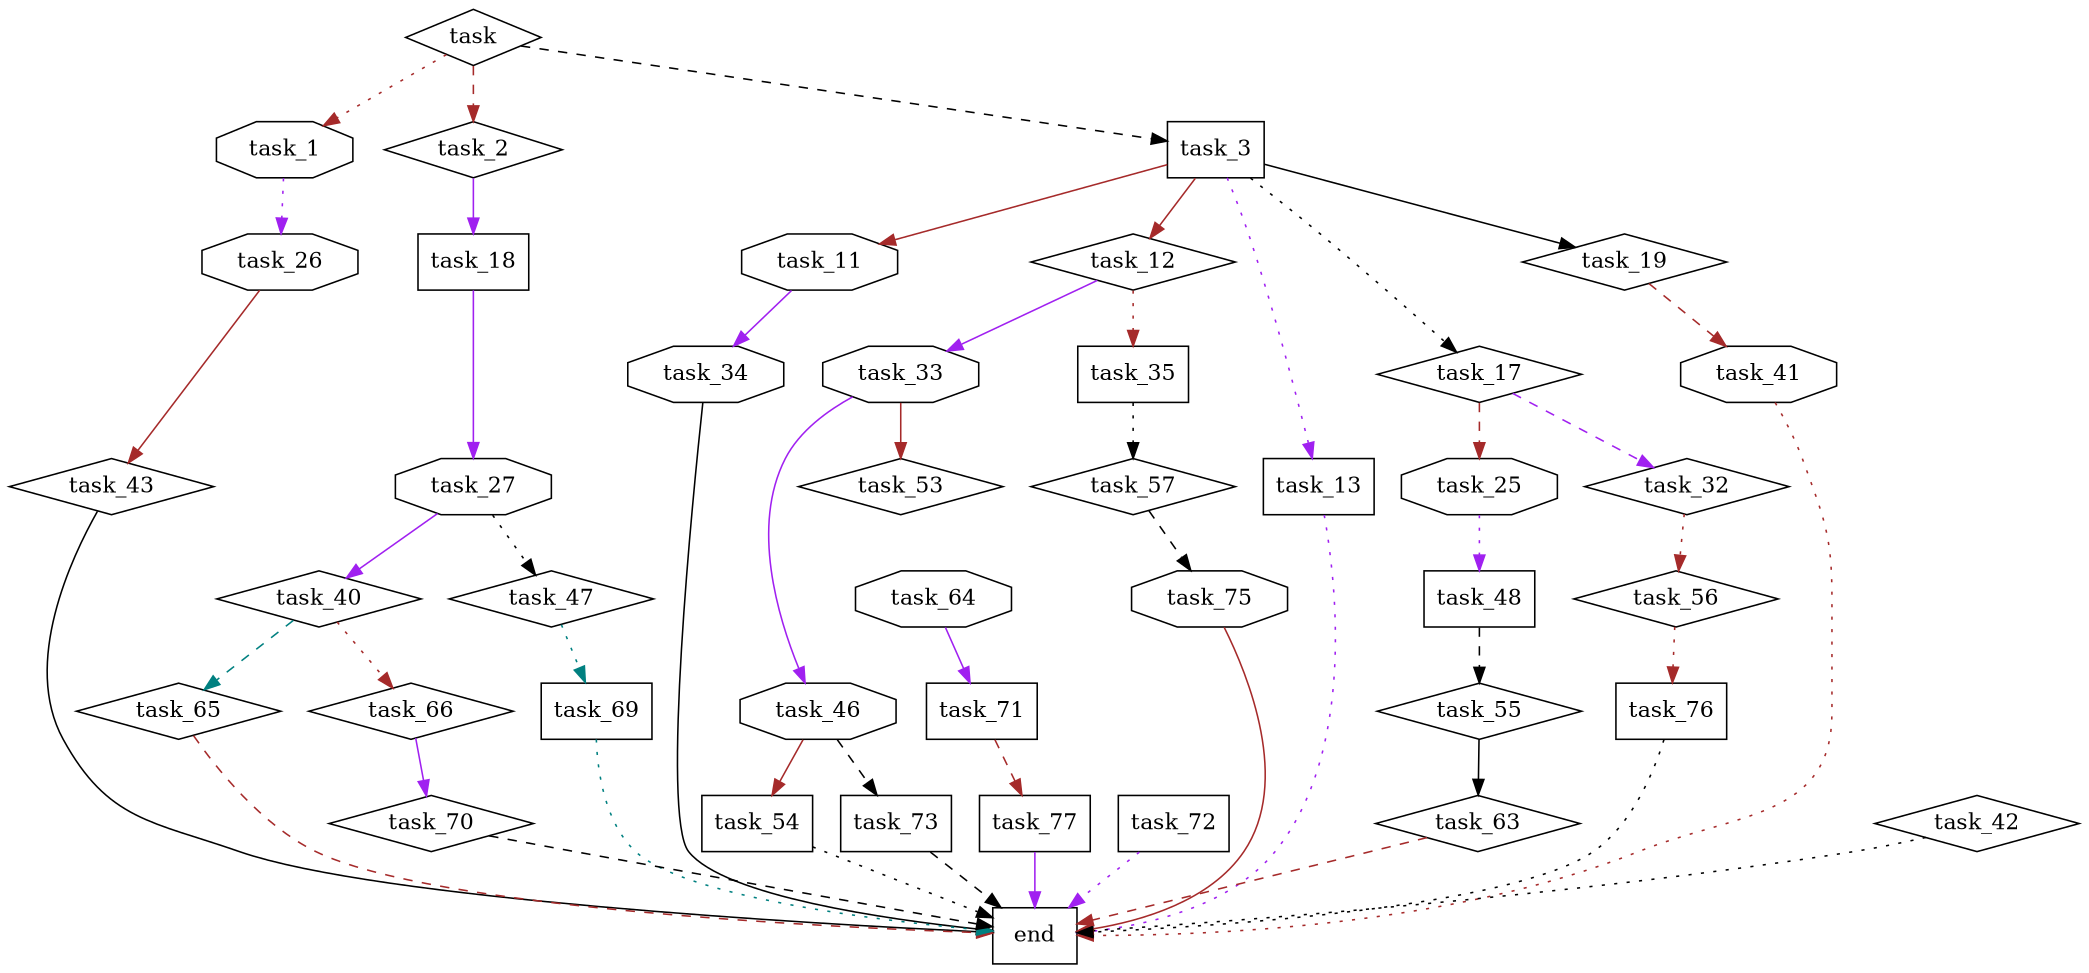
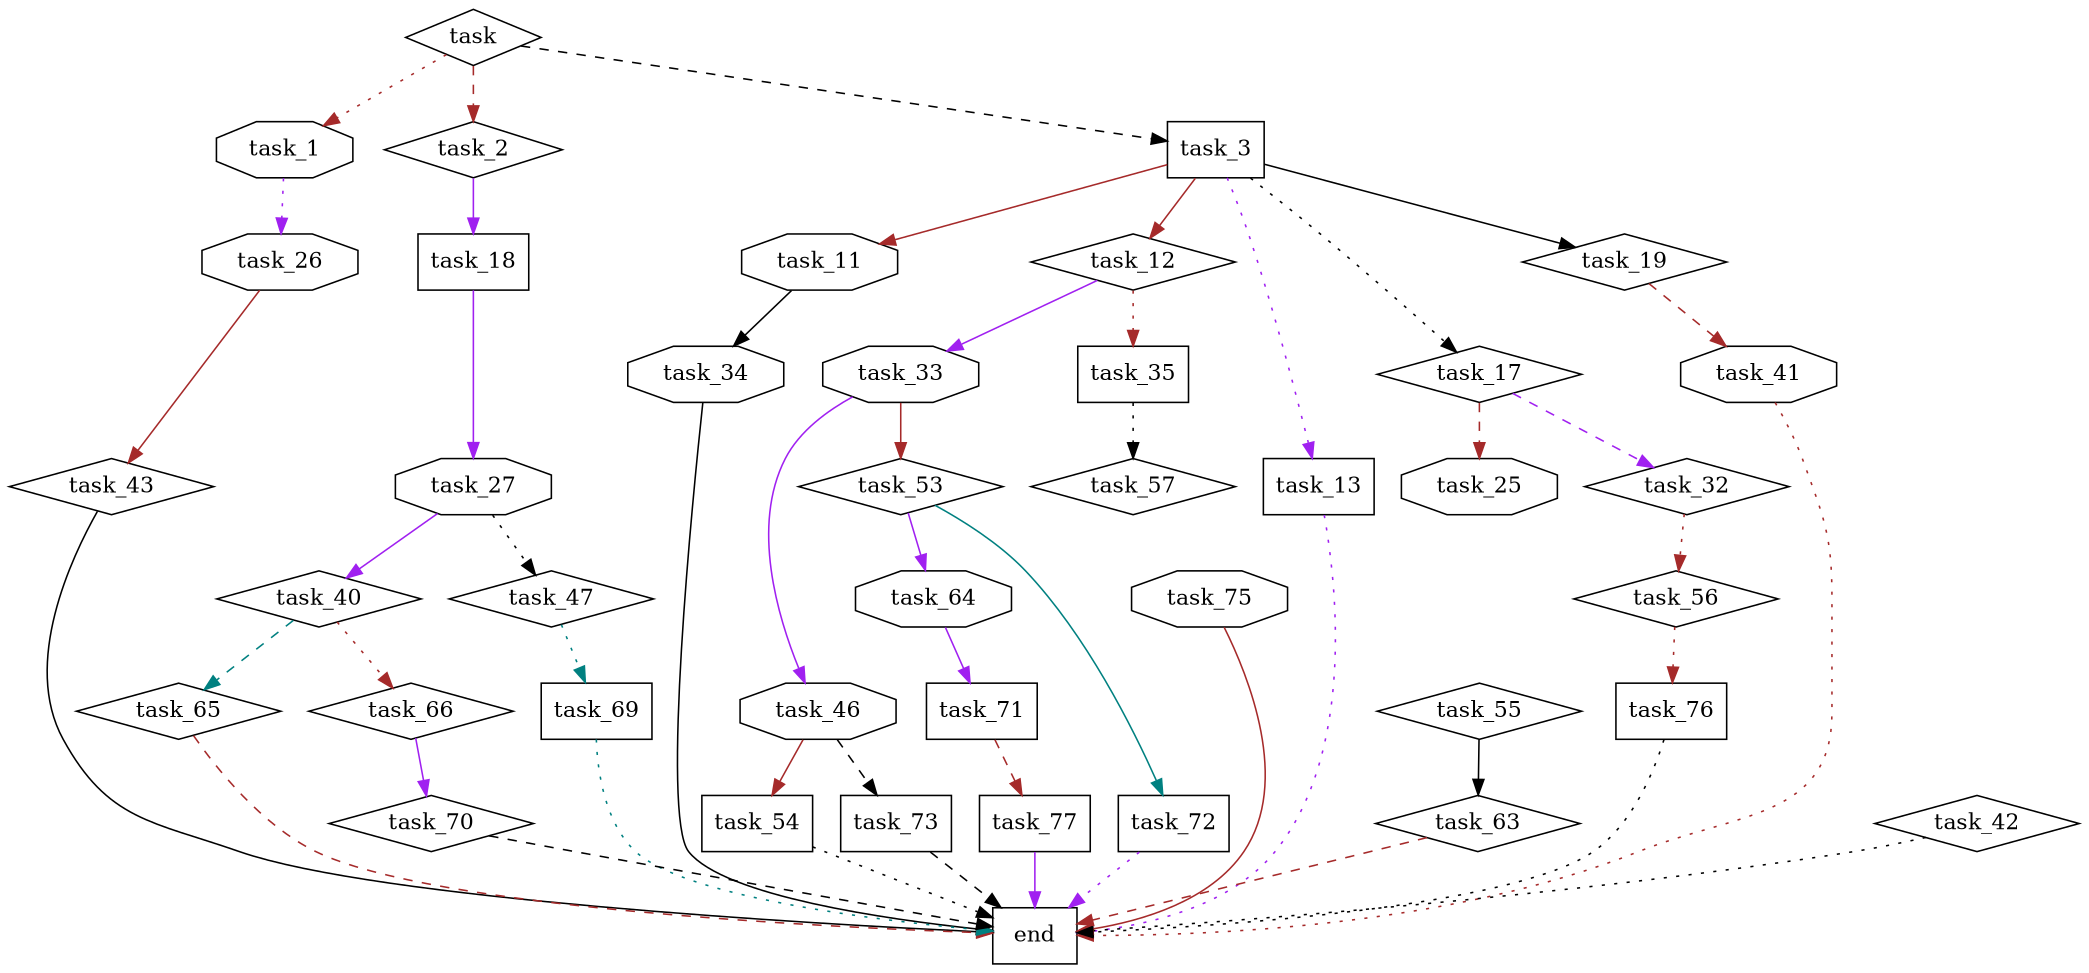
(768, 313) -> (768, 313)
none -> (914, 534)
(1165, 534) -> none
(1479, 599) -> none
none -> (1069, 624)
